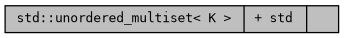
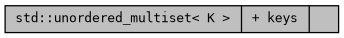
(274, 19) -> (275, 19)
